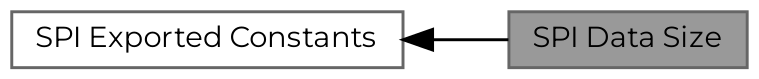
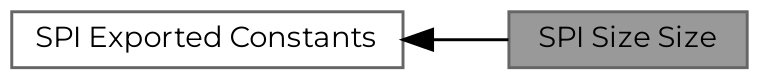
(628, 40) -> (628, 40)
